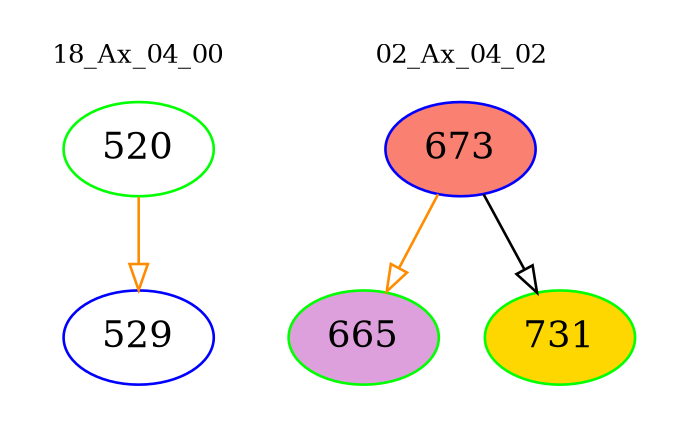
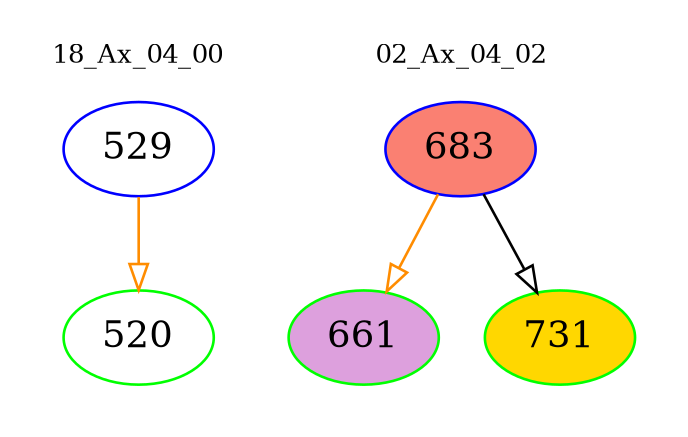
(461, 149) -> (461, 149)
(139, 231) -> (139, 231)
(364, 338) -> (364, 338)
